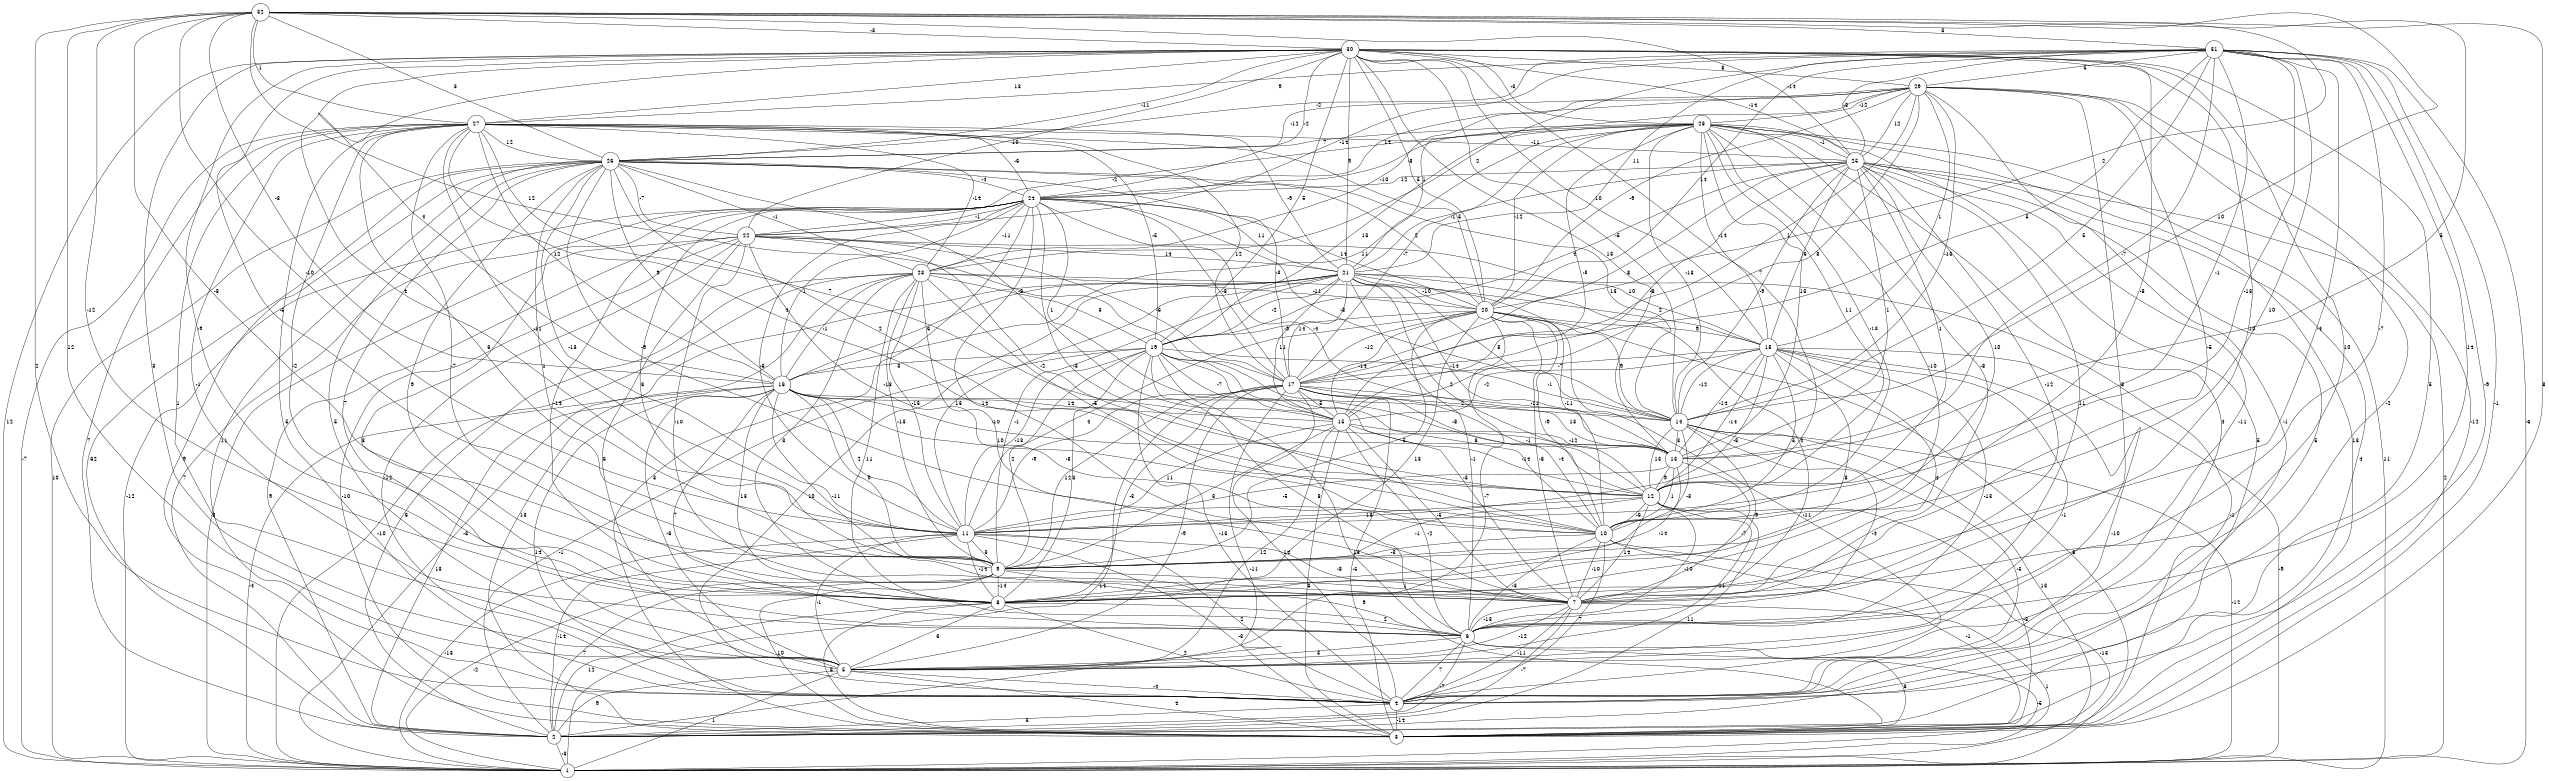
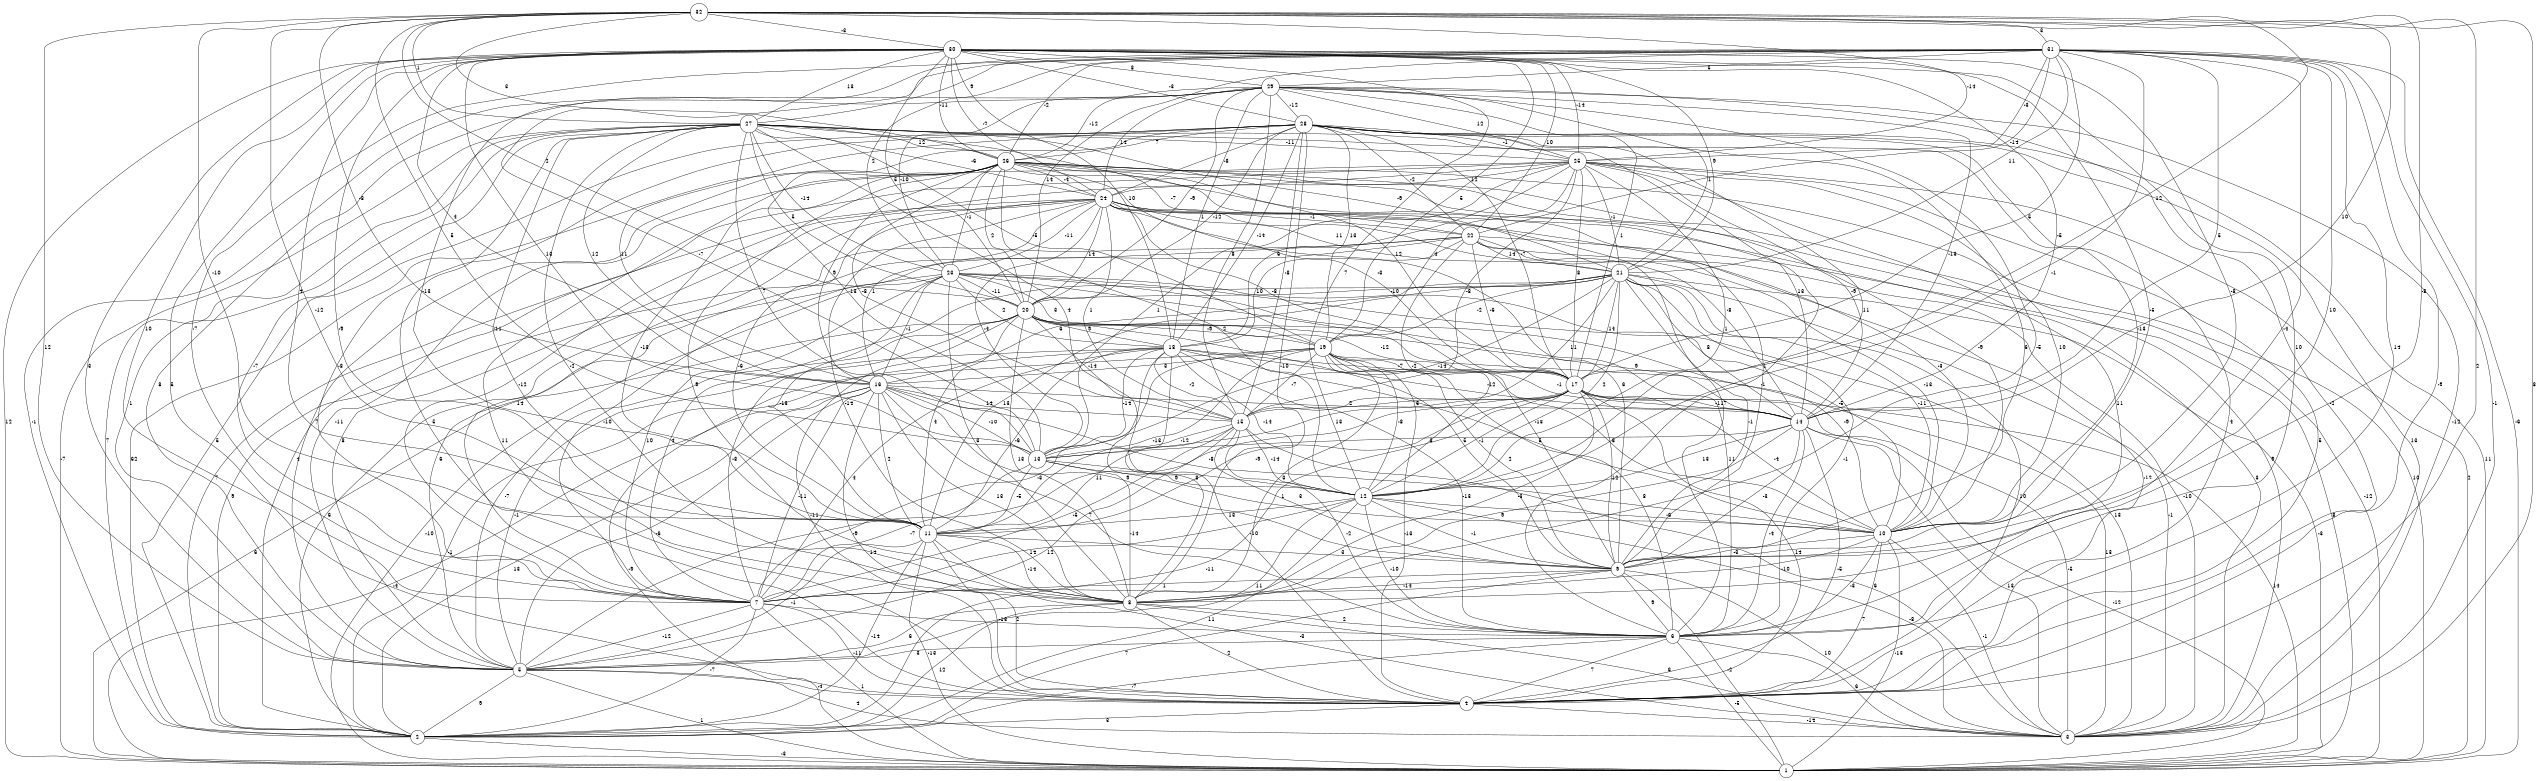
(1664, 256) -> none
(336, 422) -> (317, 422)
(1274, 550) -> none
